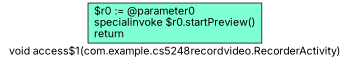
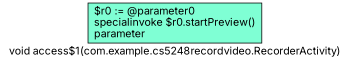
(175, 23) -> (175, 23)
